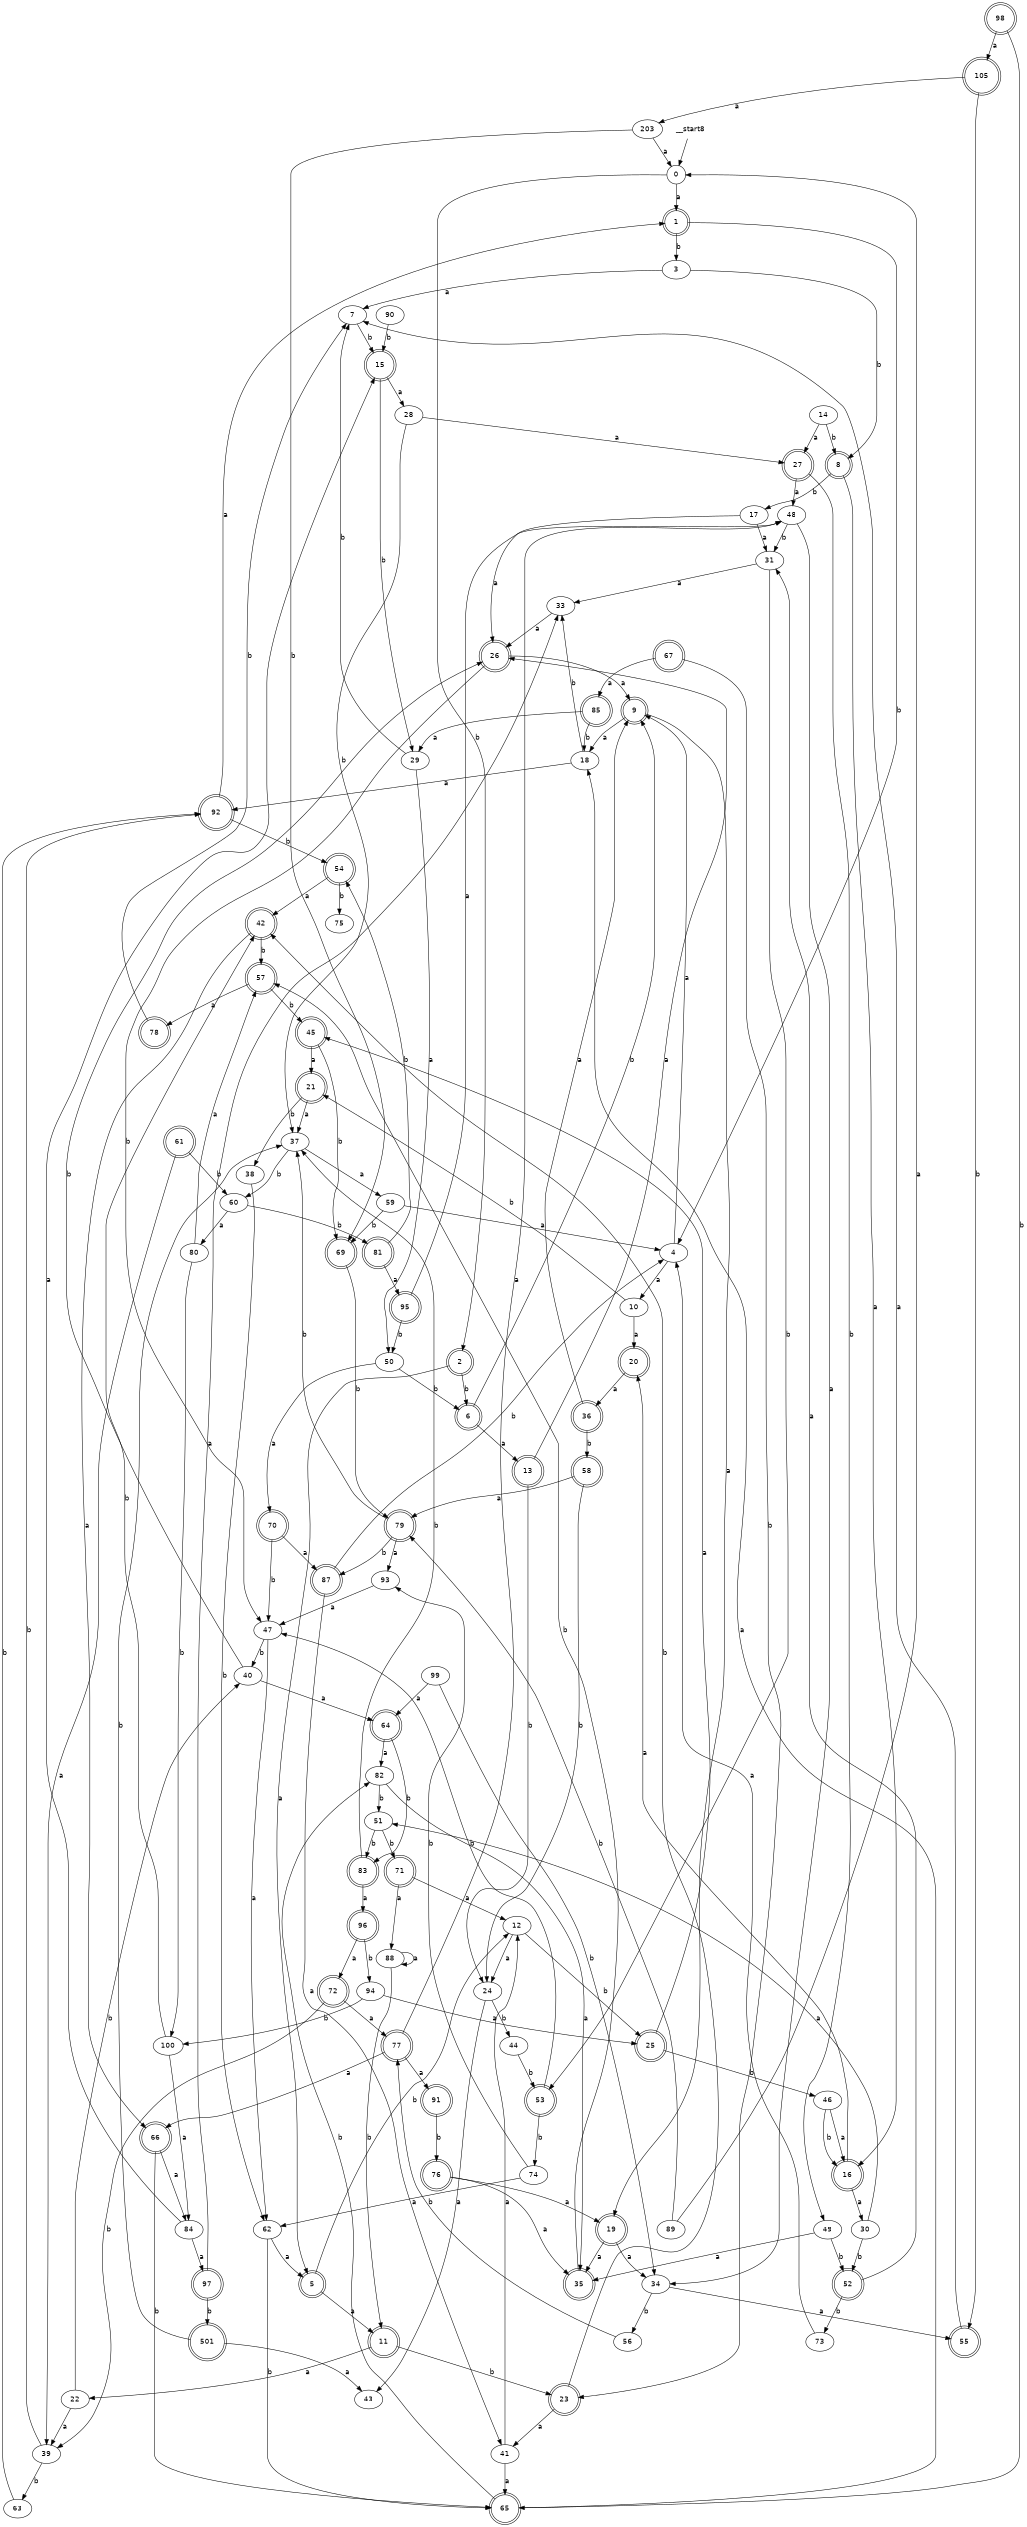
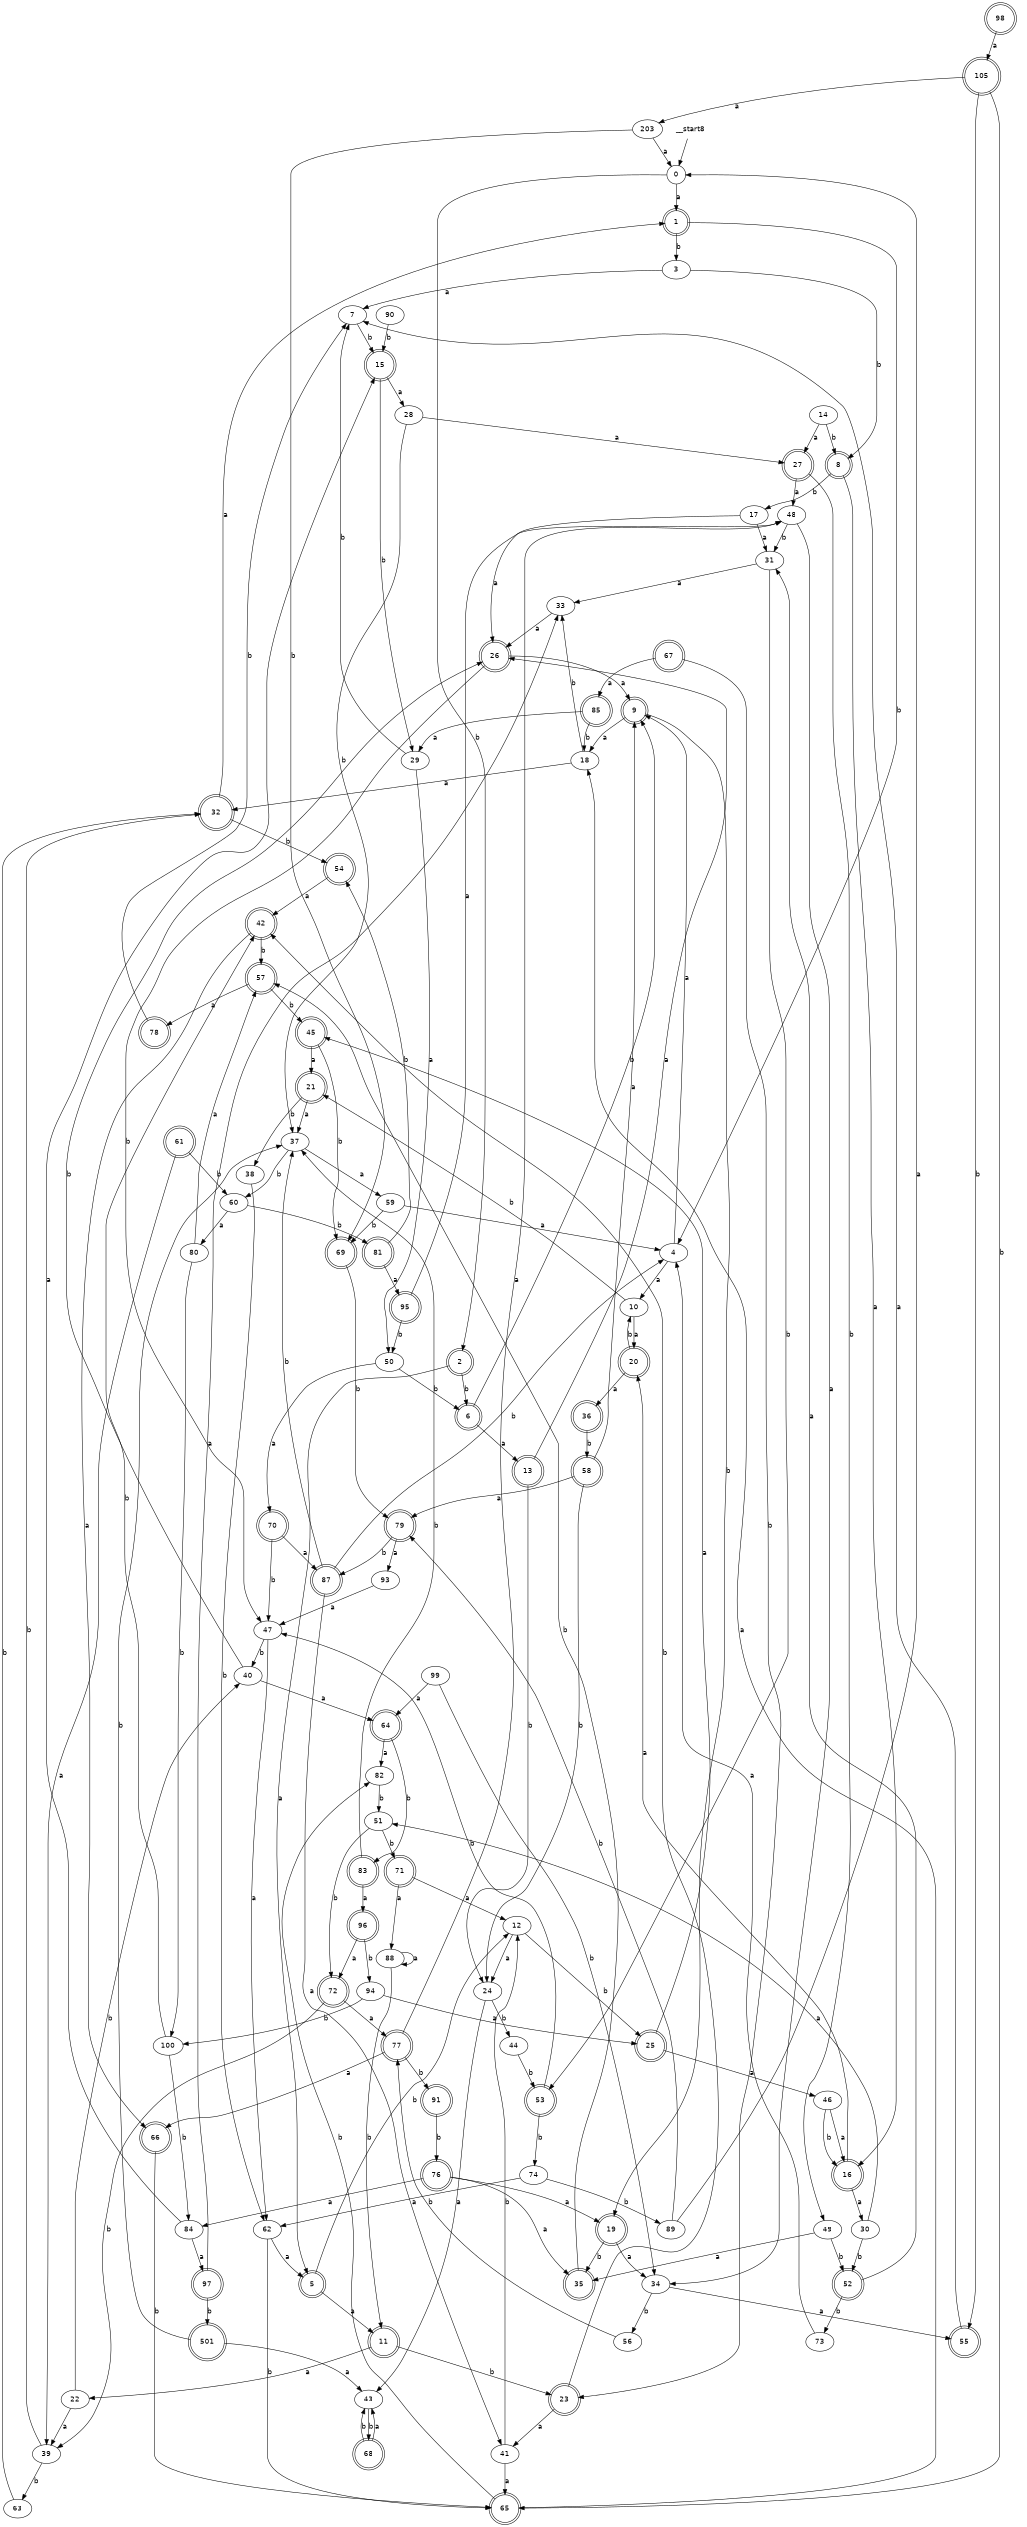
(216, 813) -> (216, 813)
(339, 924) -> none
(576, 1065) -> (631, 1095)
none -> (627, 1335)
(302, 1352) -> (284, 1363)
(728, 1471) -> (728, 1471)
(1019, 1496) -> (1000, 1515)
(371, 1841) -> (333, 1894)
(429, 1865) -> (602, 2197)
(582, 1979) -> none
(421, 2073) -> (421, 2073)
(752, 2073) -> (752, 2073)
(185, 2138) -> (185, 2138)
(172, 2183) -> (315, 2201)
(508, 2202) -> (508, 2202)
(600, 2257) -> (600, 2257)
none -> (369, 2454)
